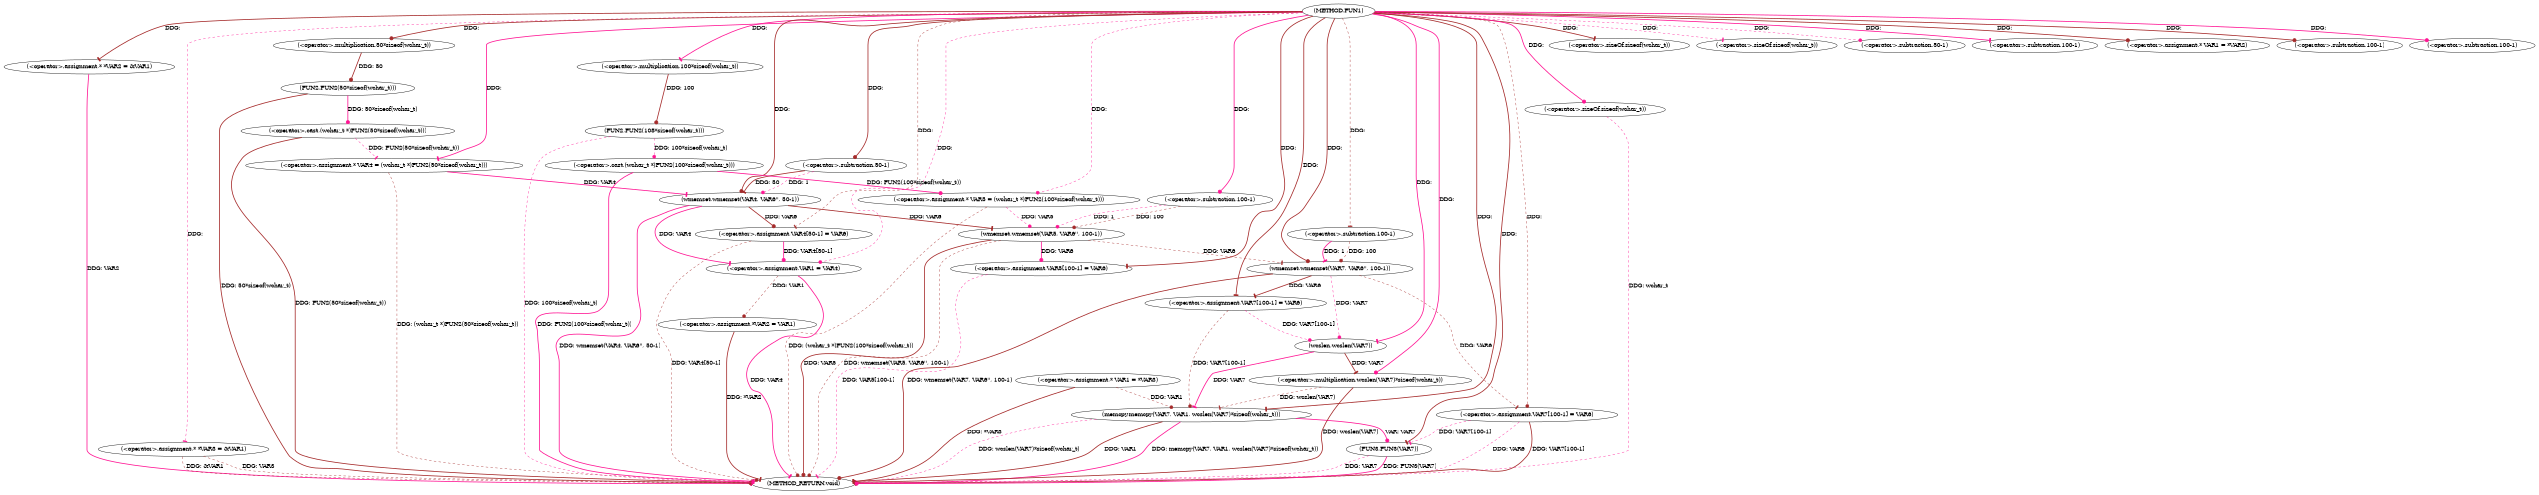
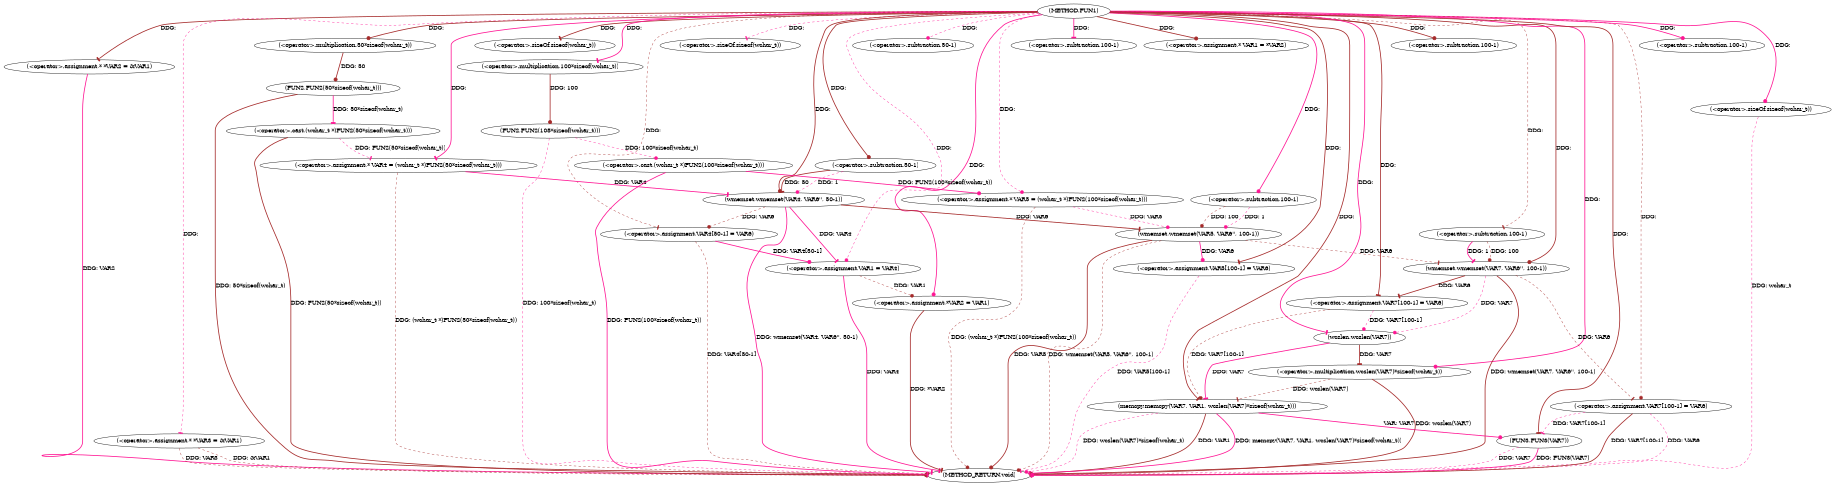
(348, 108) -> (333, 109)
none -> (961, 171)
(761, 216) -> (738, 217)
(1098, 380) -> none
